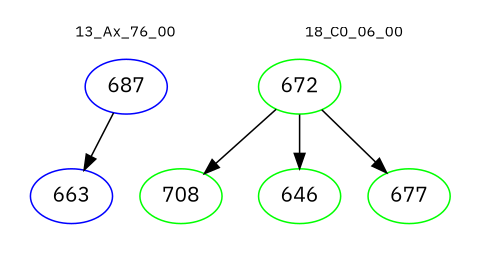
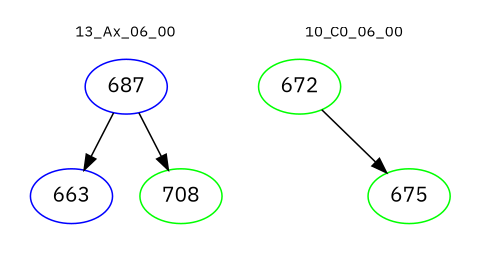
(126, 33) -> (126, 33)
(354, 33) -> (354, 33)
(257, 127) -> (150, 135)
(300, 196) -> none
(409, 196) -> (409, 196)
